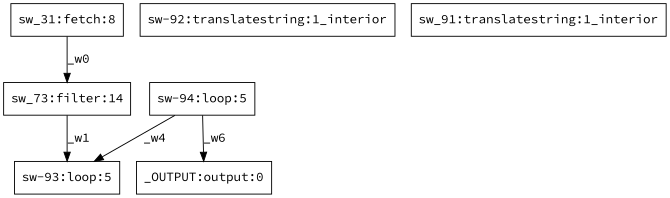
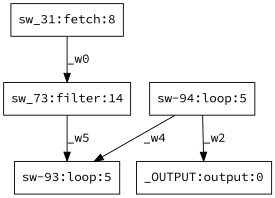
(268, 20) -> none
(539, 20) -> none
(78, 138) -> (78, 138)
(214, 138) -> (214, 138)
